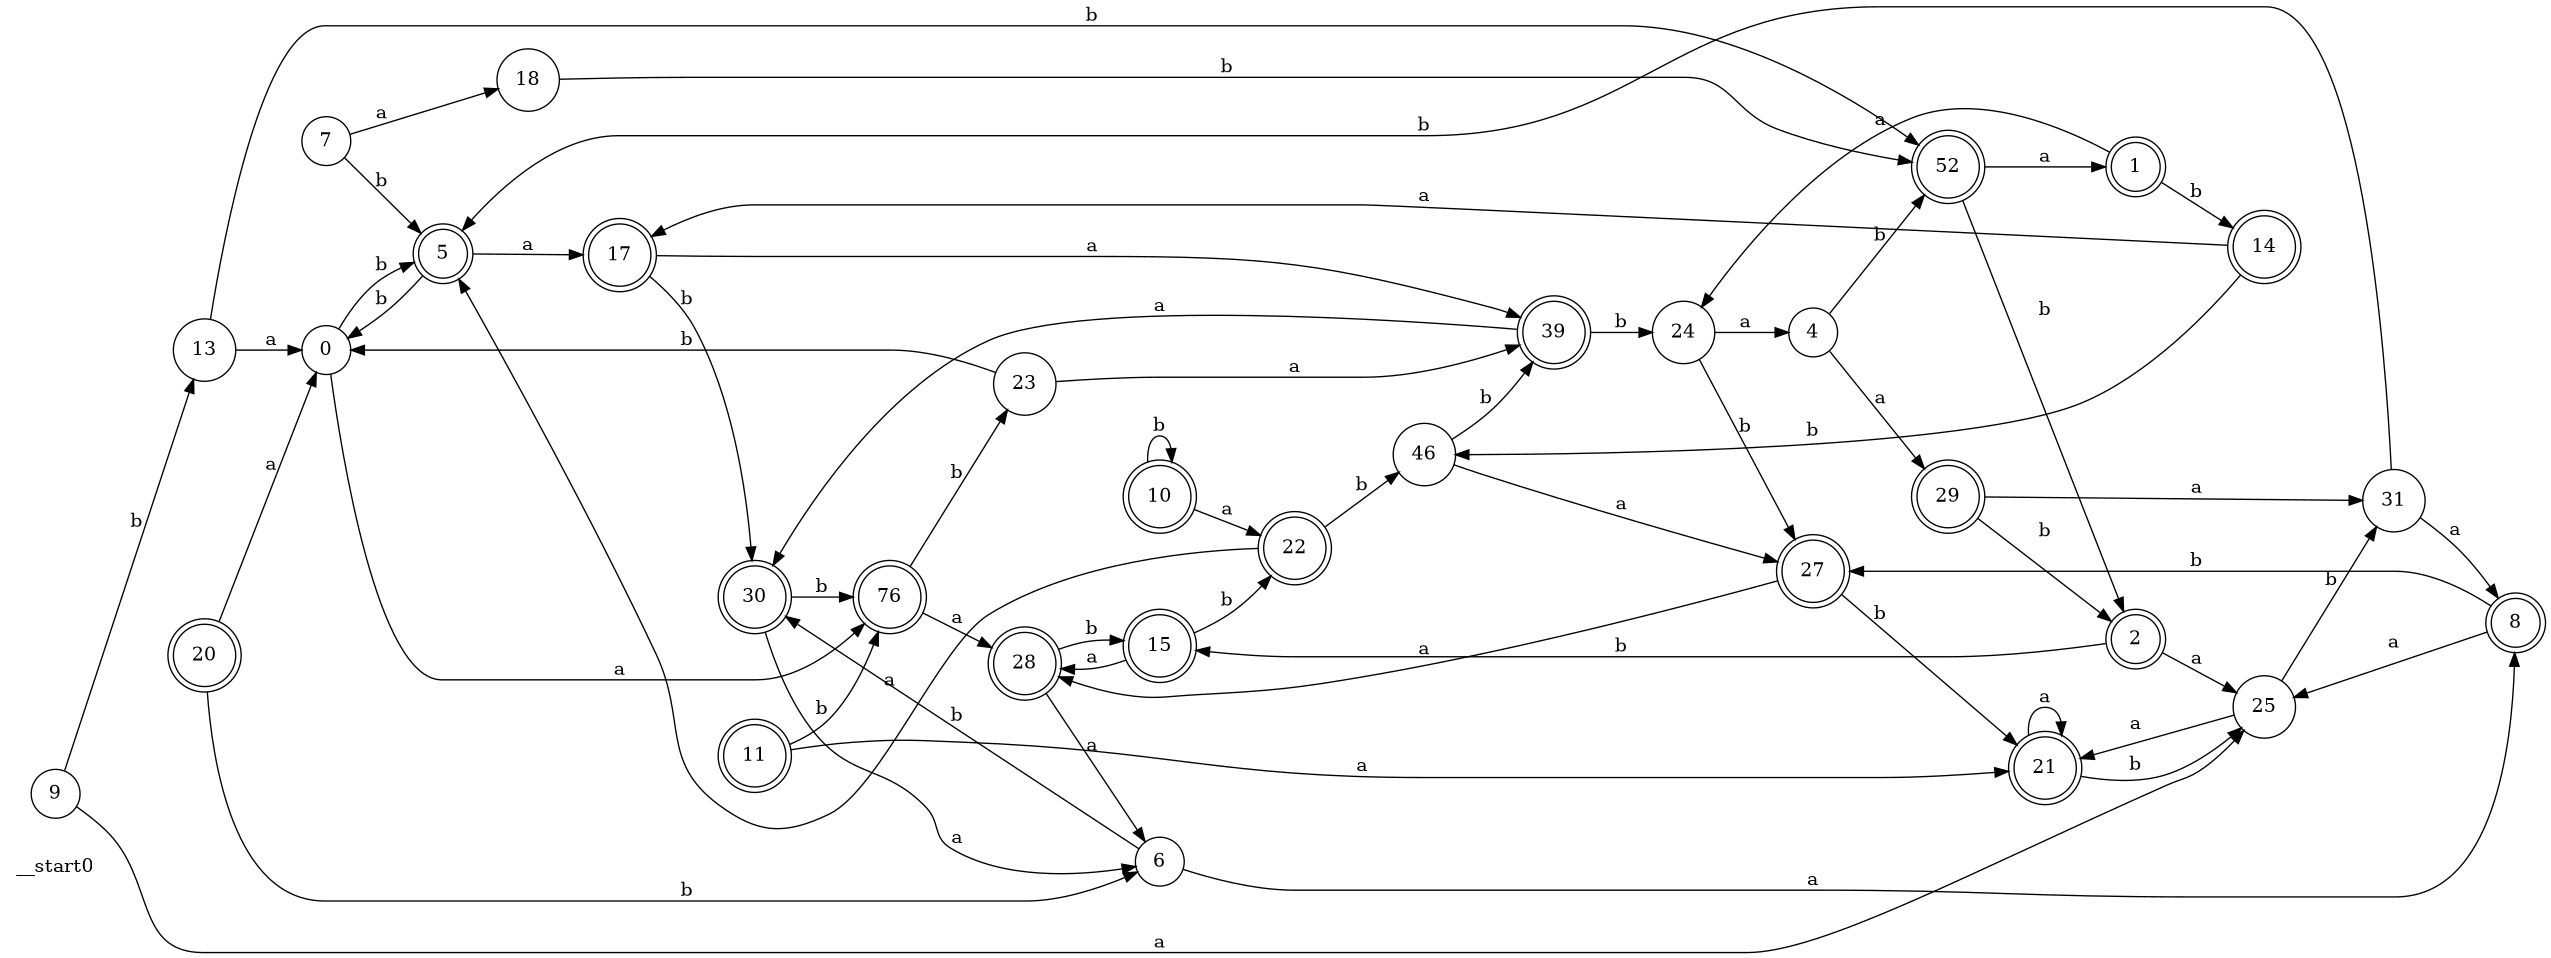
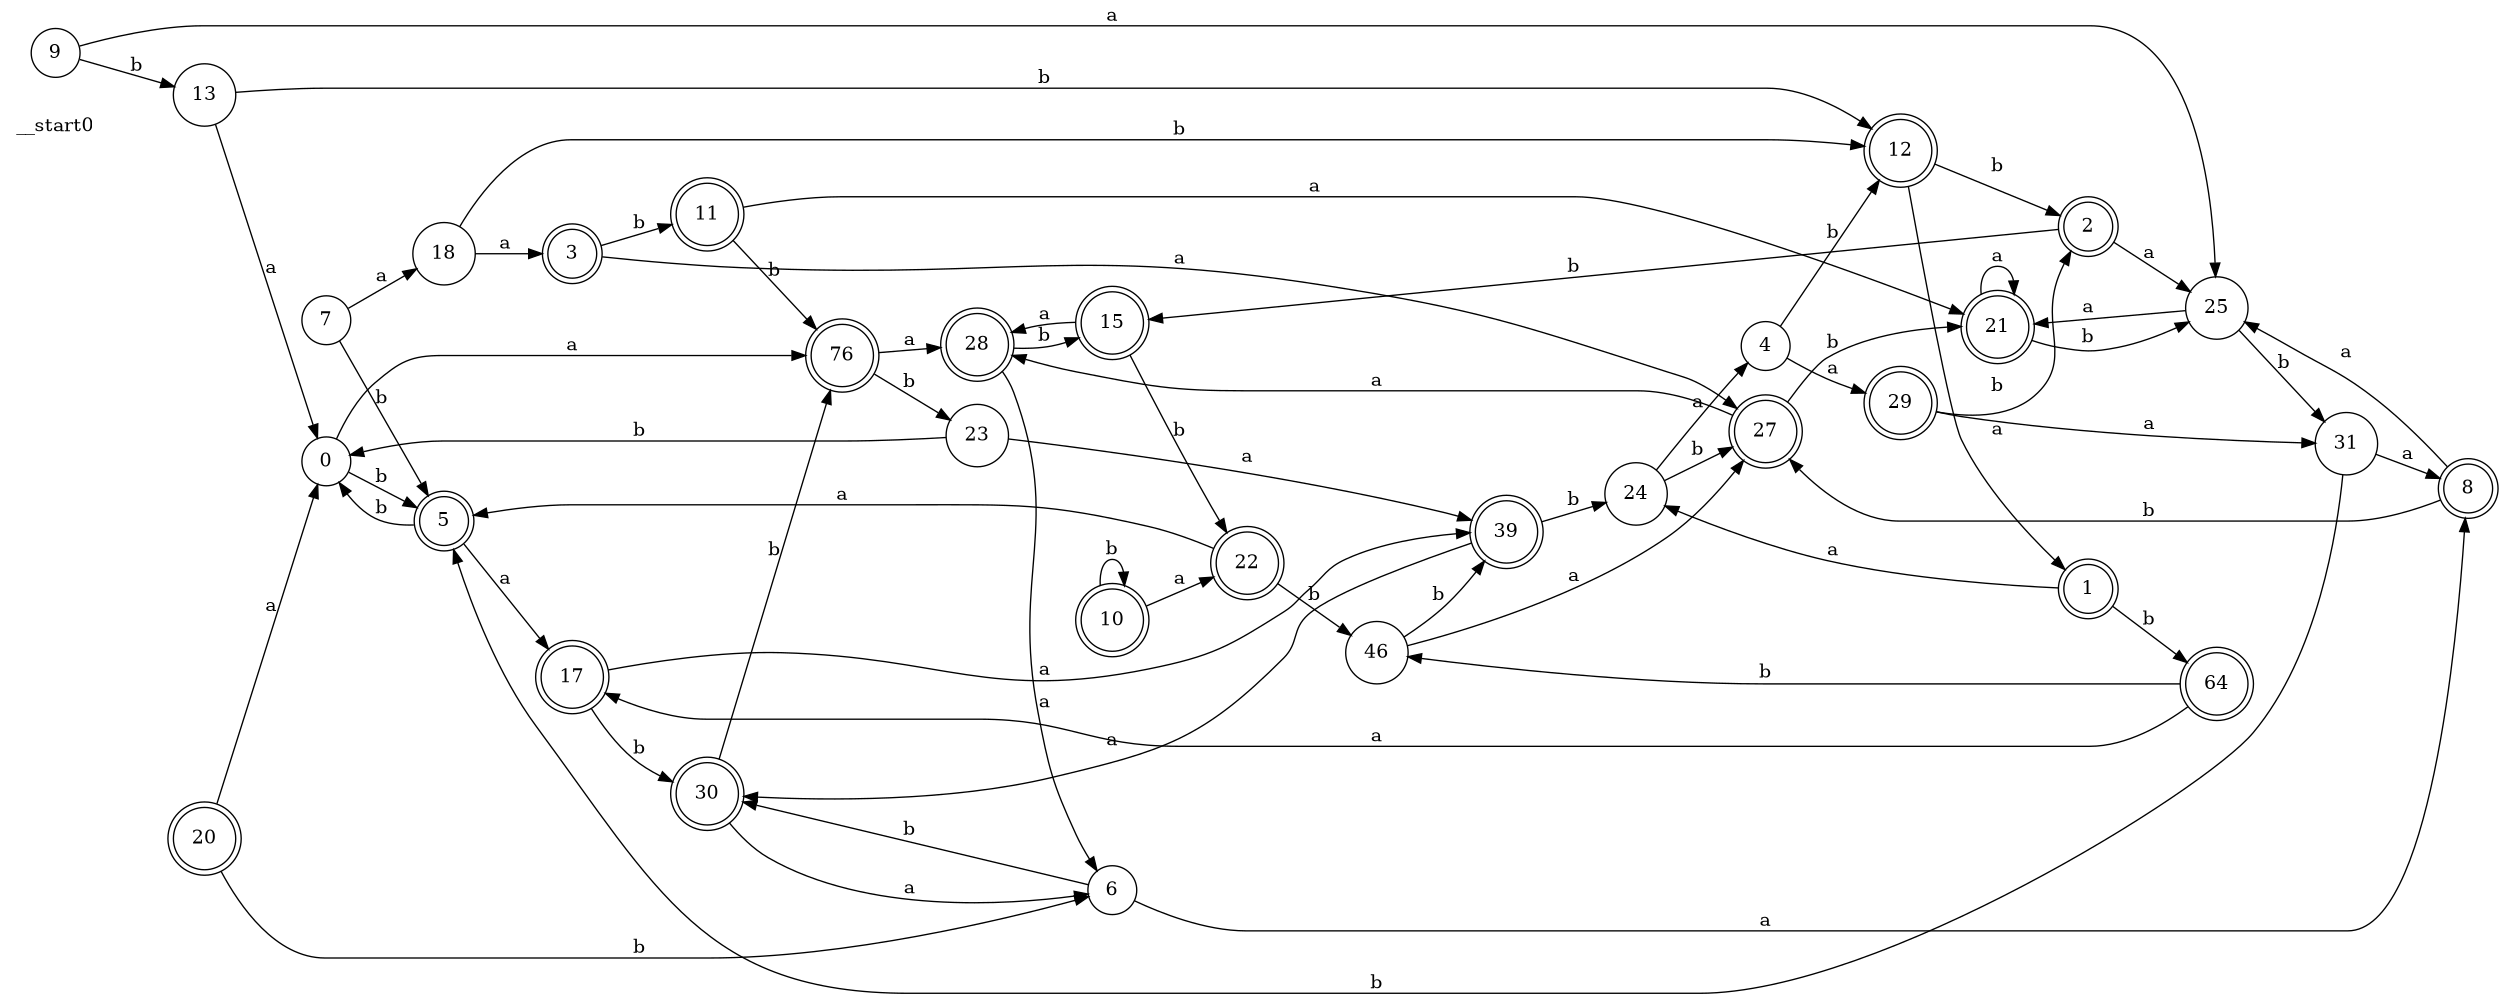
(1948, 167) -> (1901, 151)
(2264, 247) -> (2217, 684)
none -> (572, 254)
